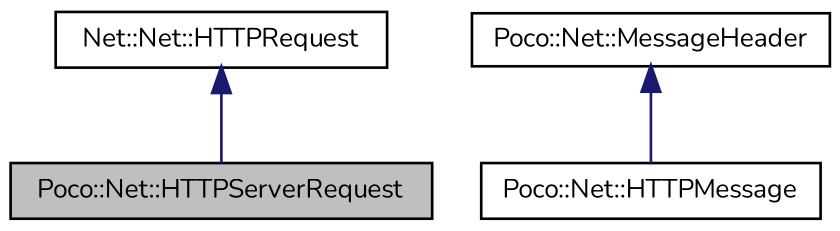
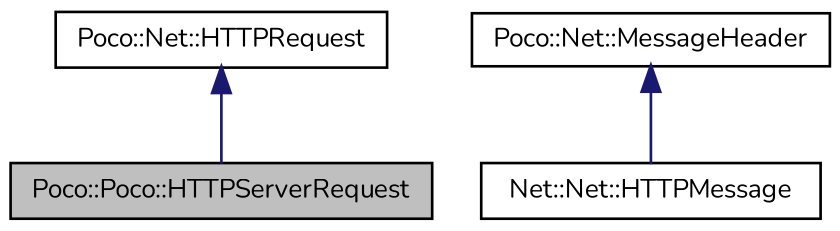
(221, 40) -> (221, 40)
(221, 191) -> (221, 191)
(651, 191) -> (651, 191)
